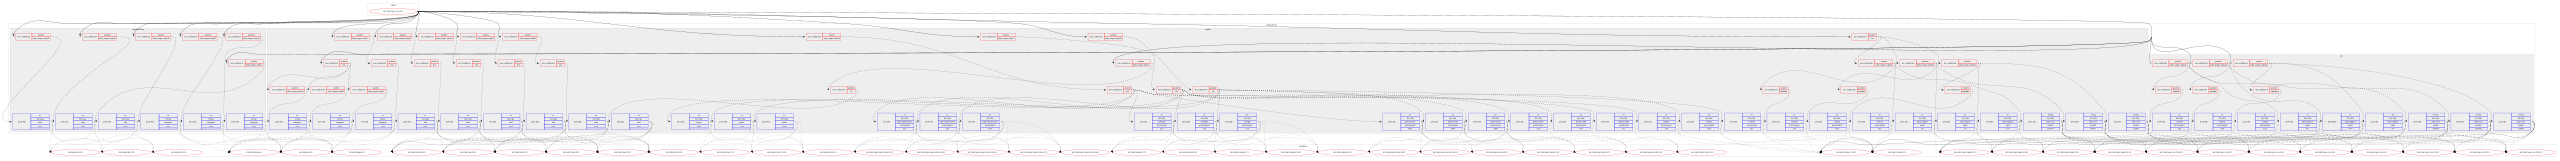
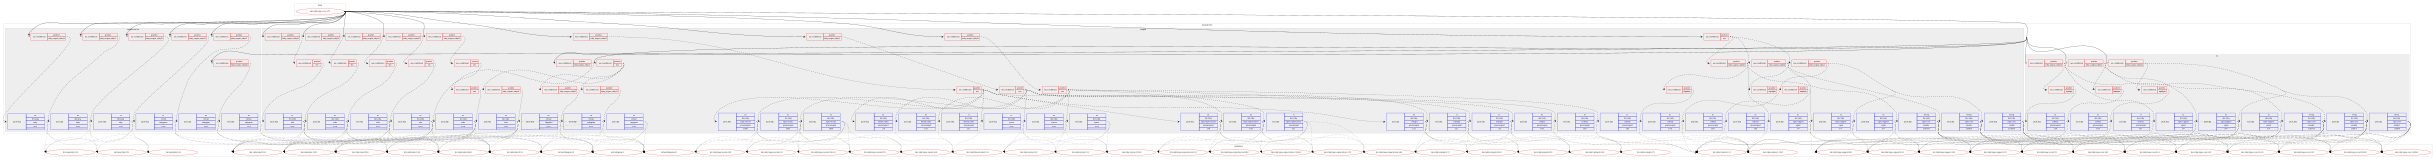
(1394, 152) -> none
